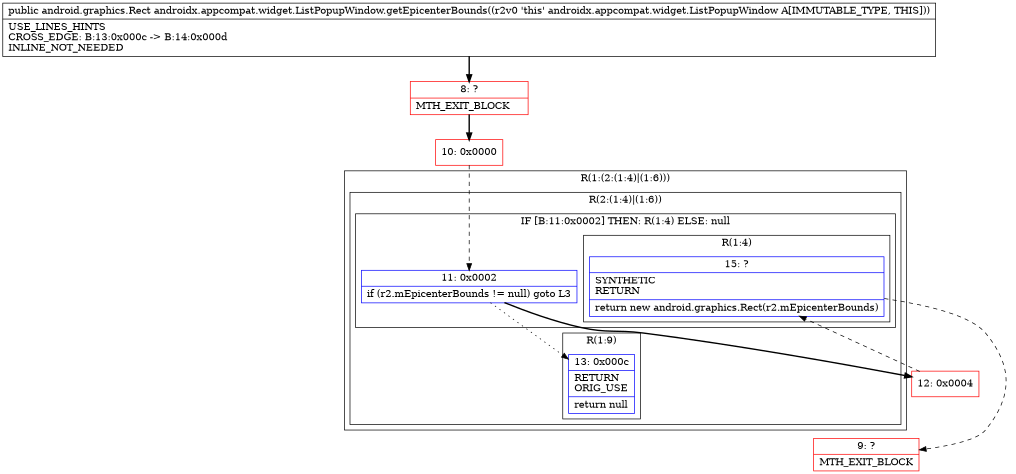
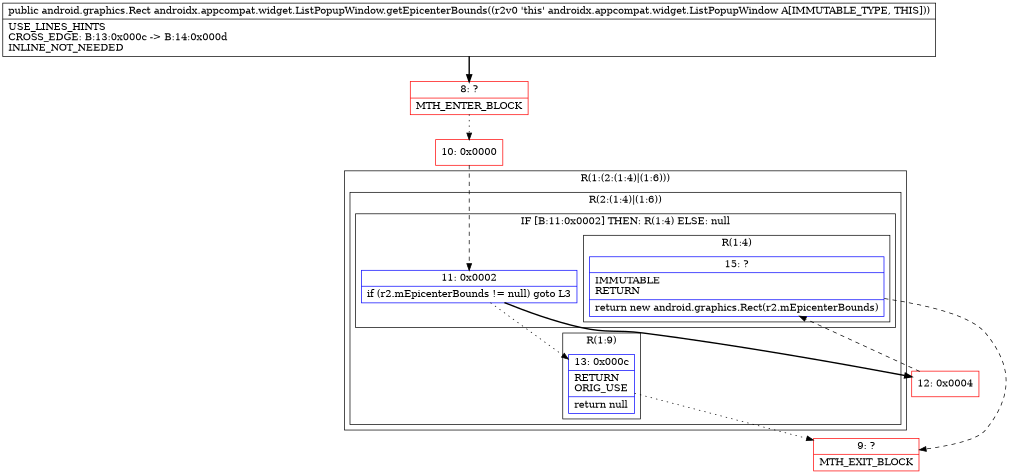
(463, 106) -> (469, 106)
(469, 124) -> (469, 124)
(625, 281) -> (628, 281)
none -> (721, 416)
